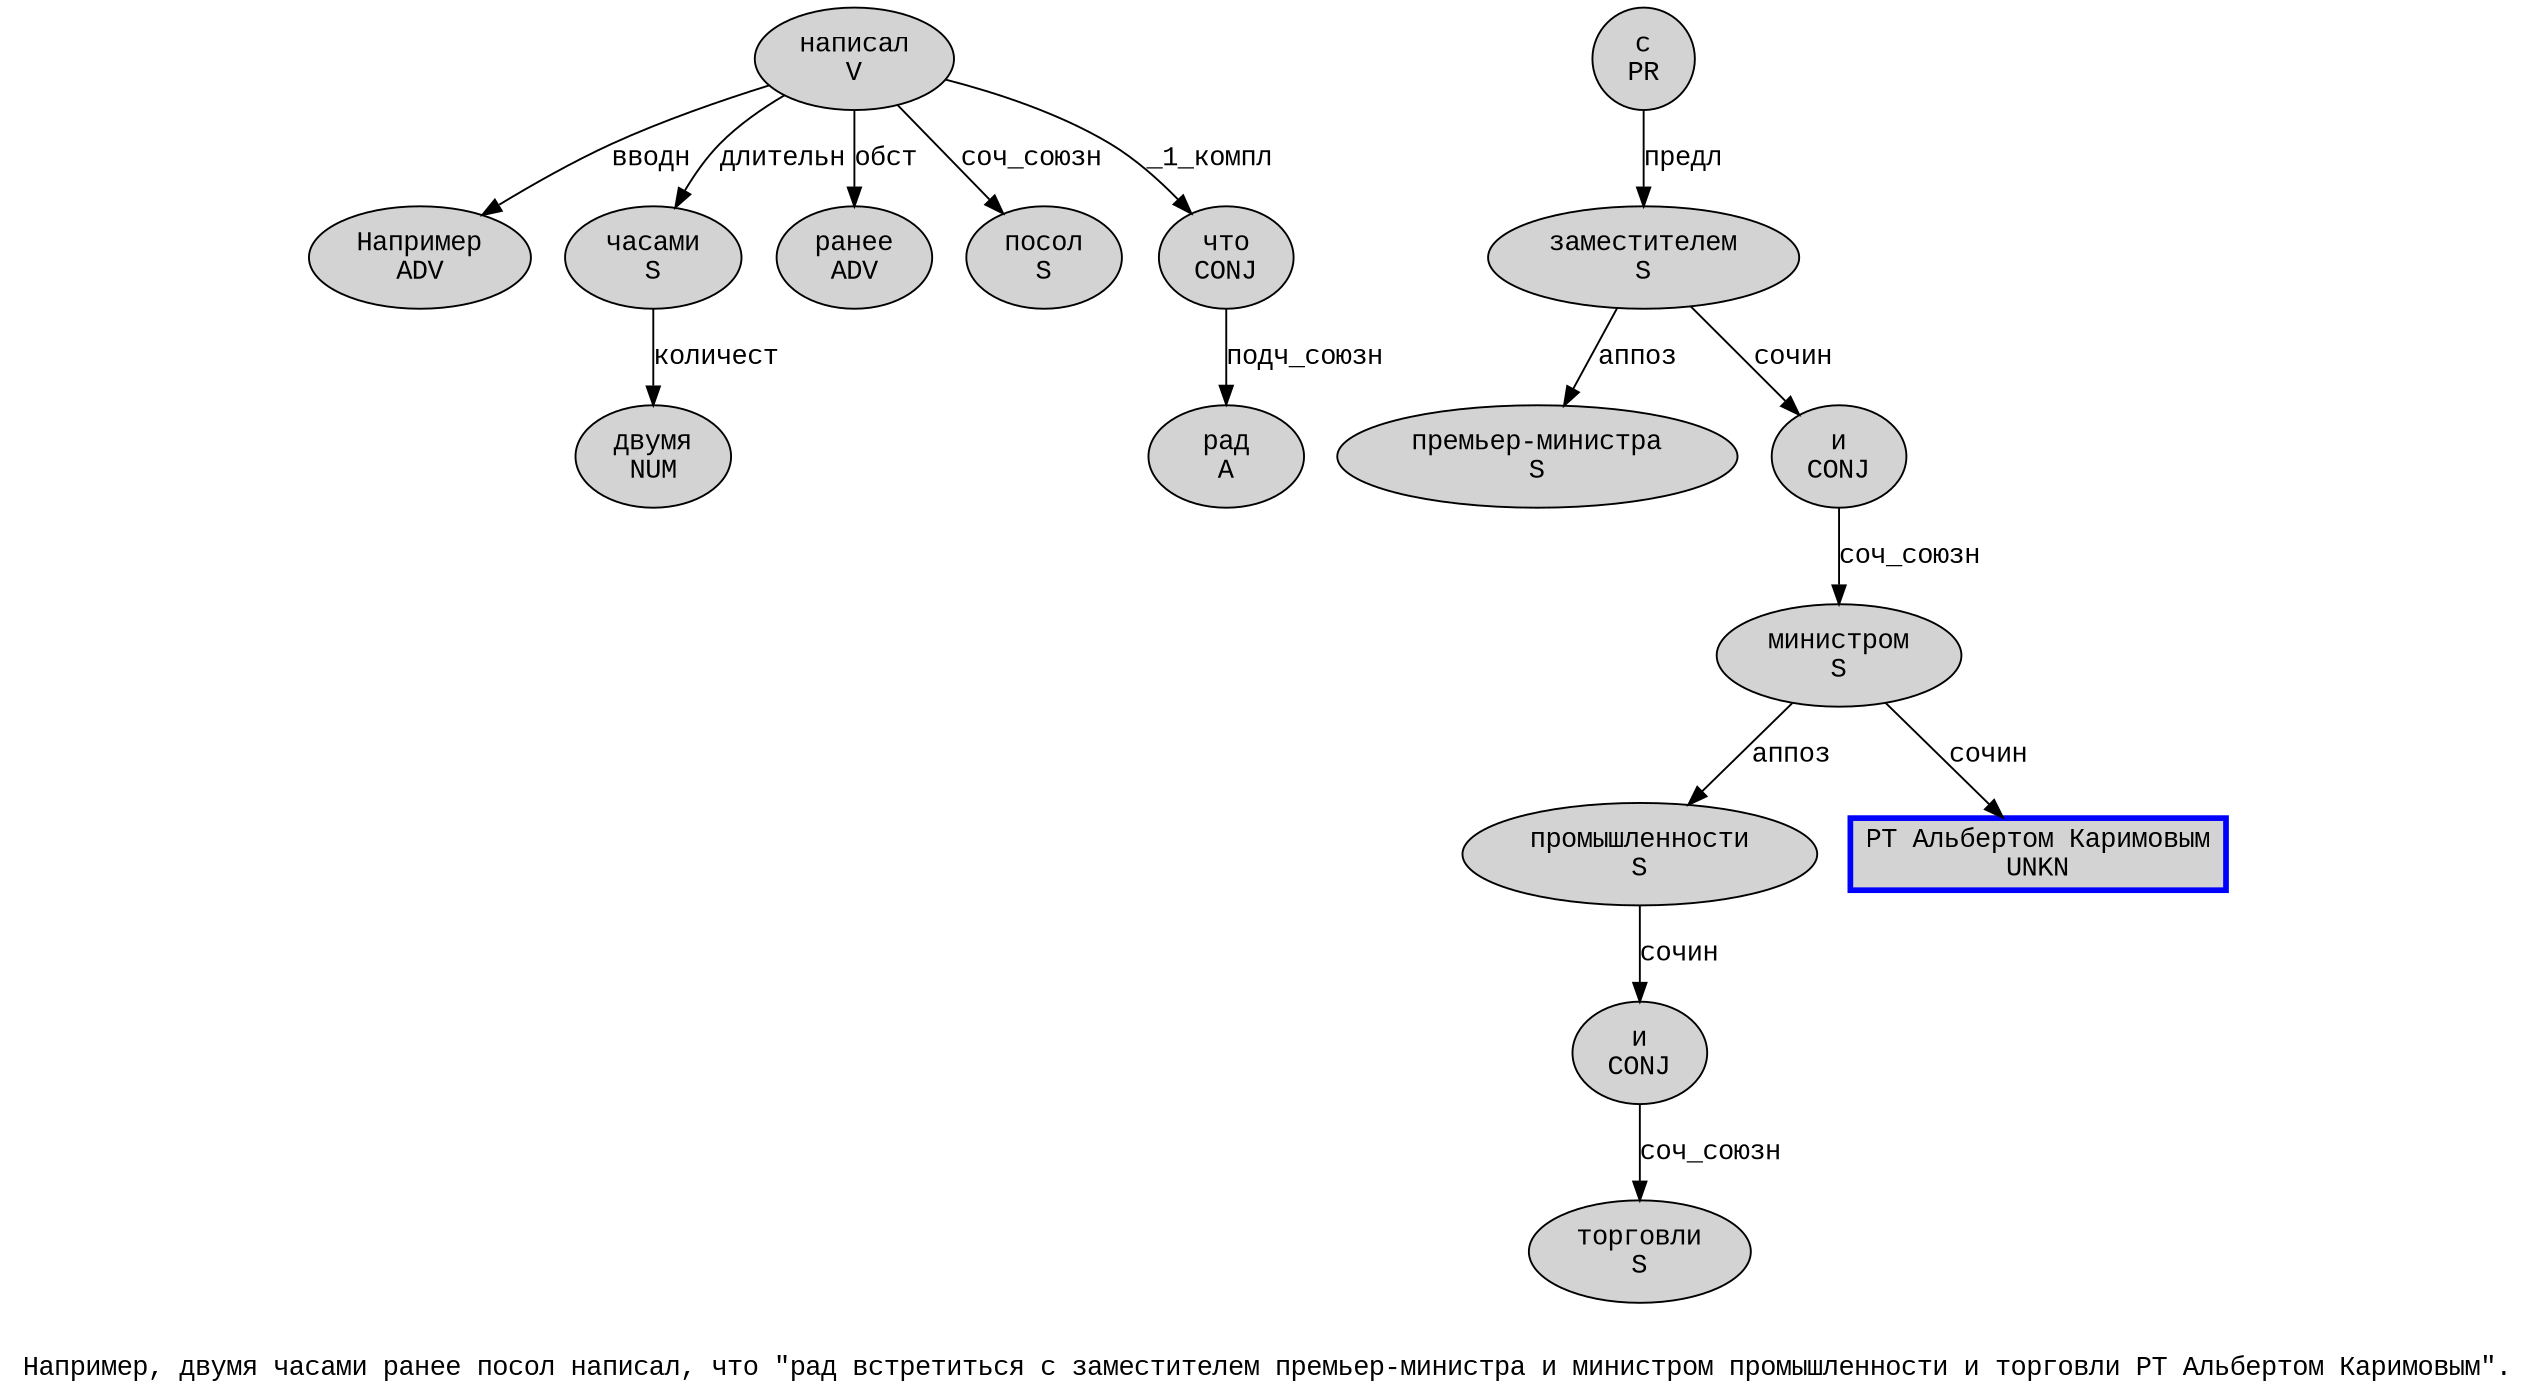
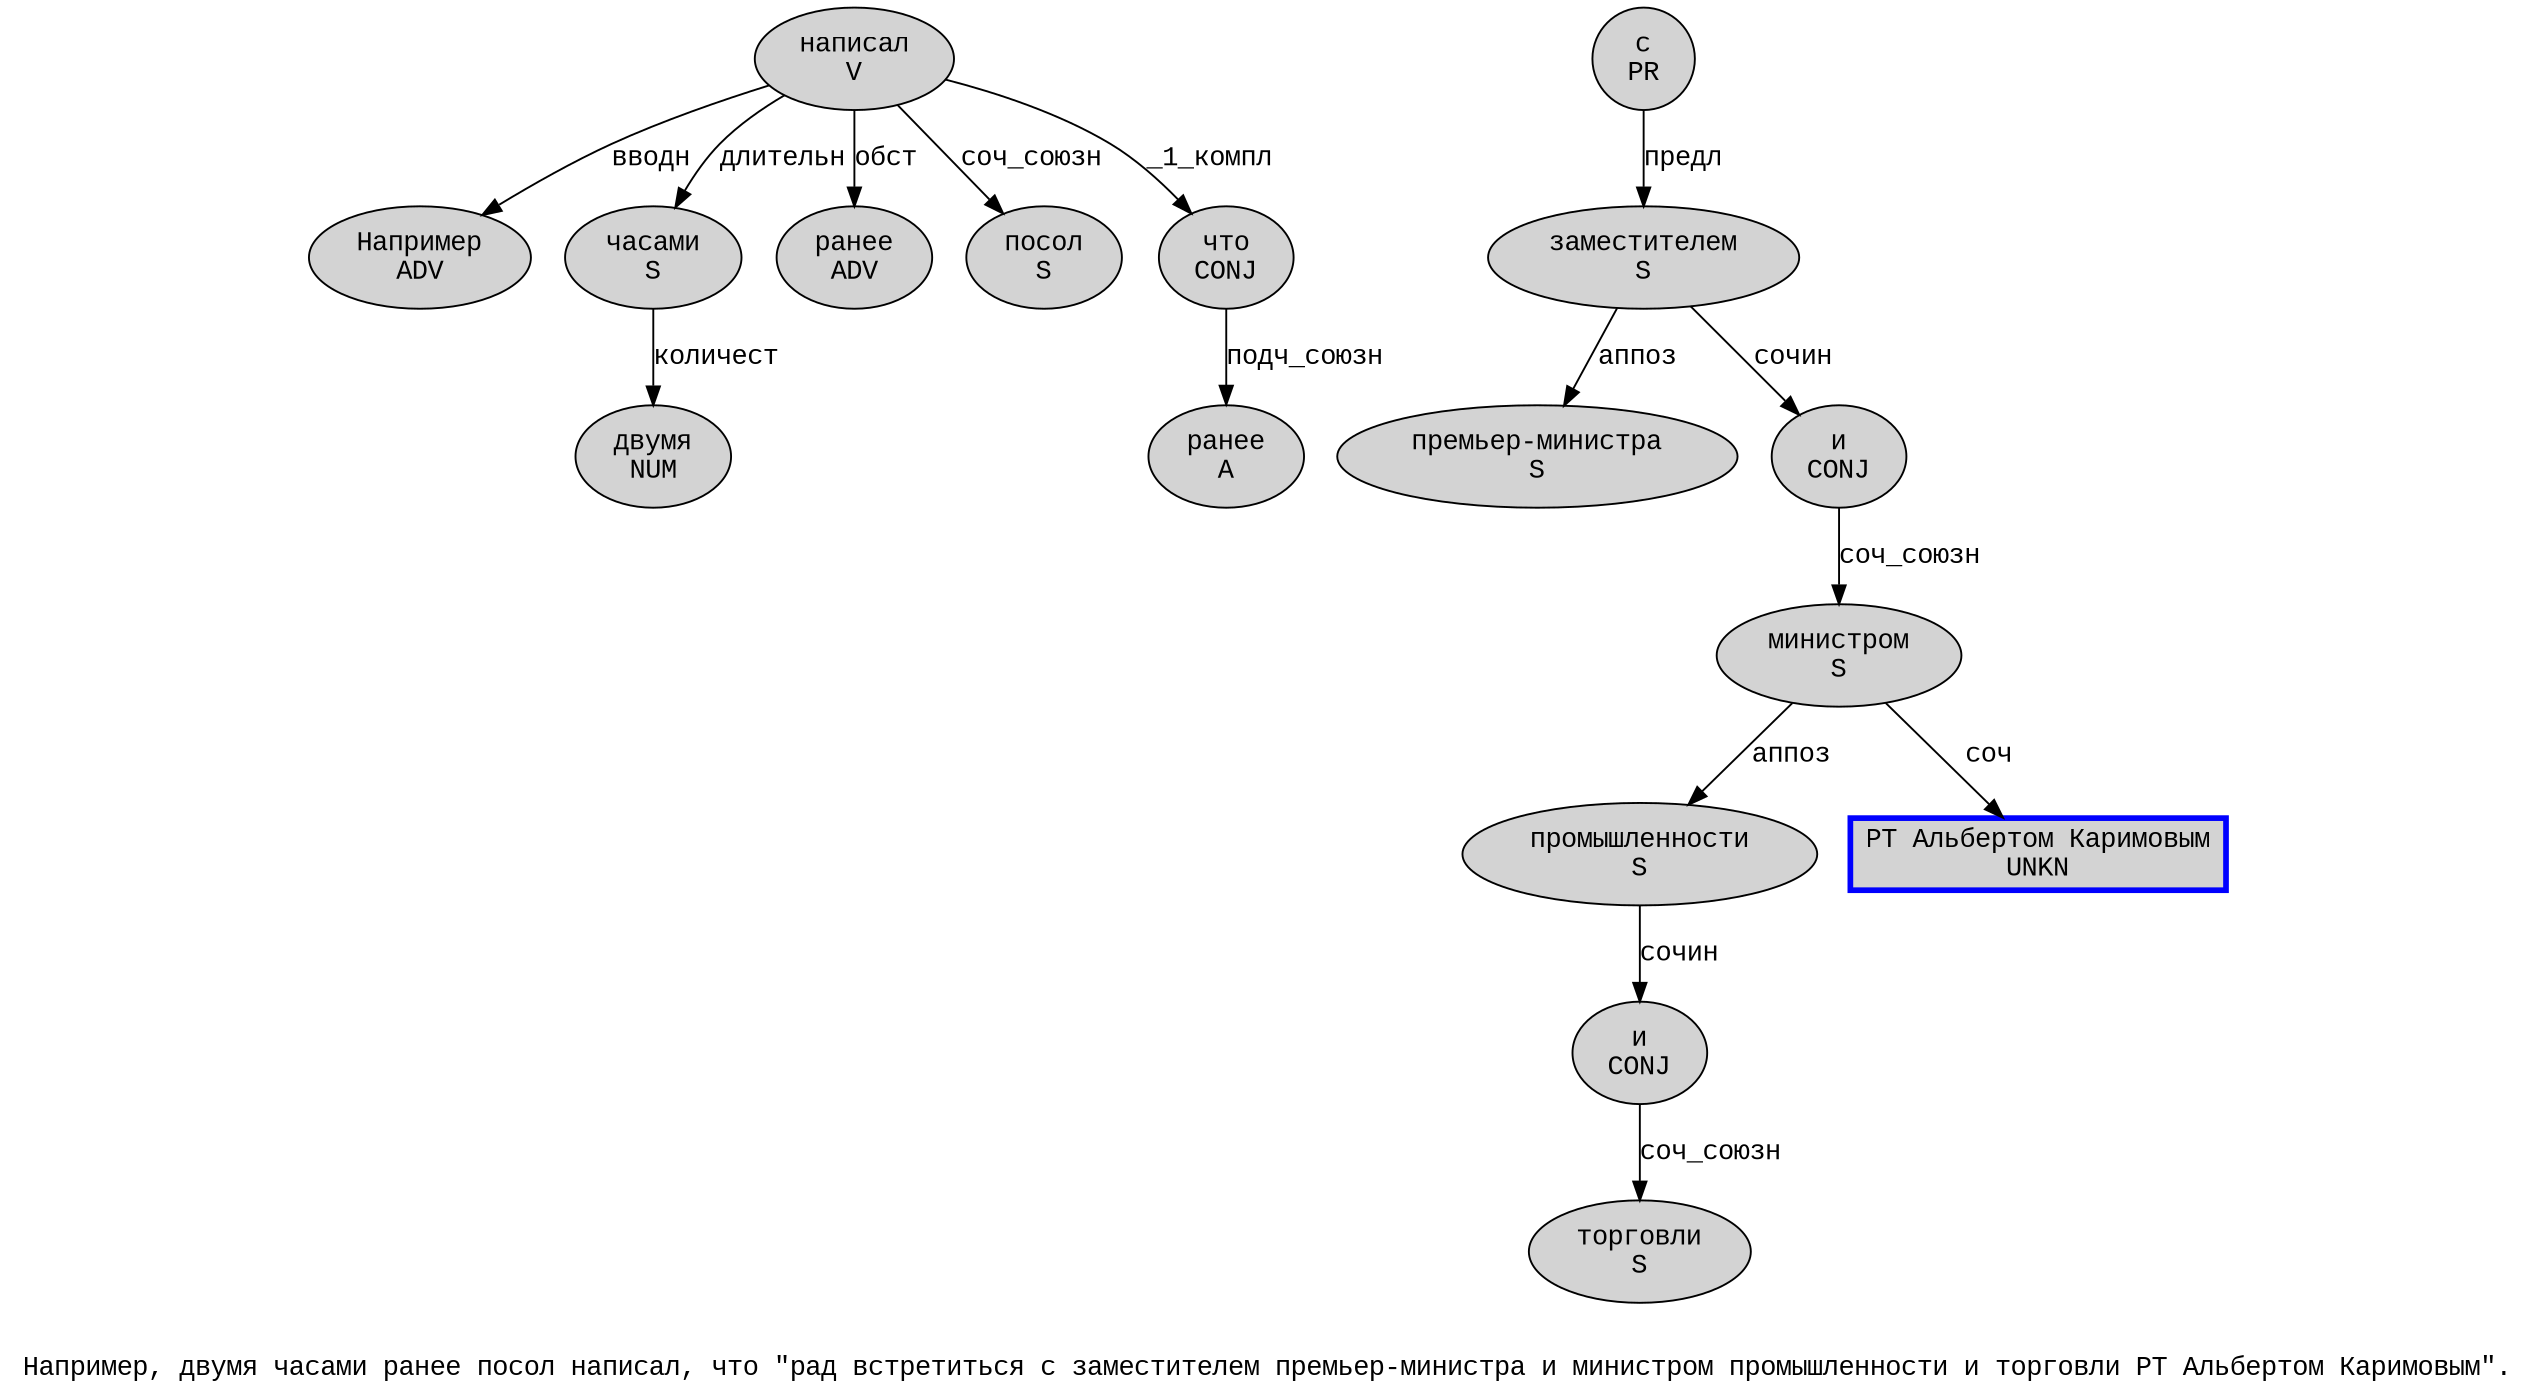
(1226, 456) -> (1226, 456)
(1989, 755) -> (1989, 755)
